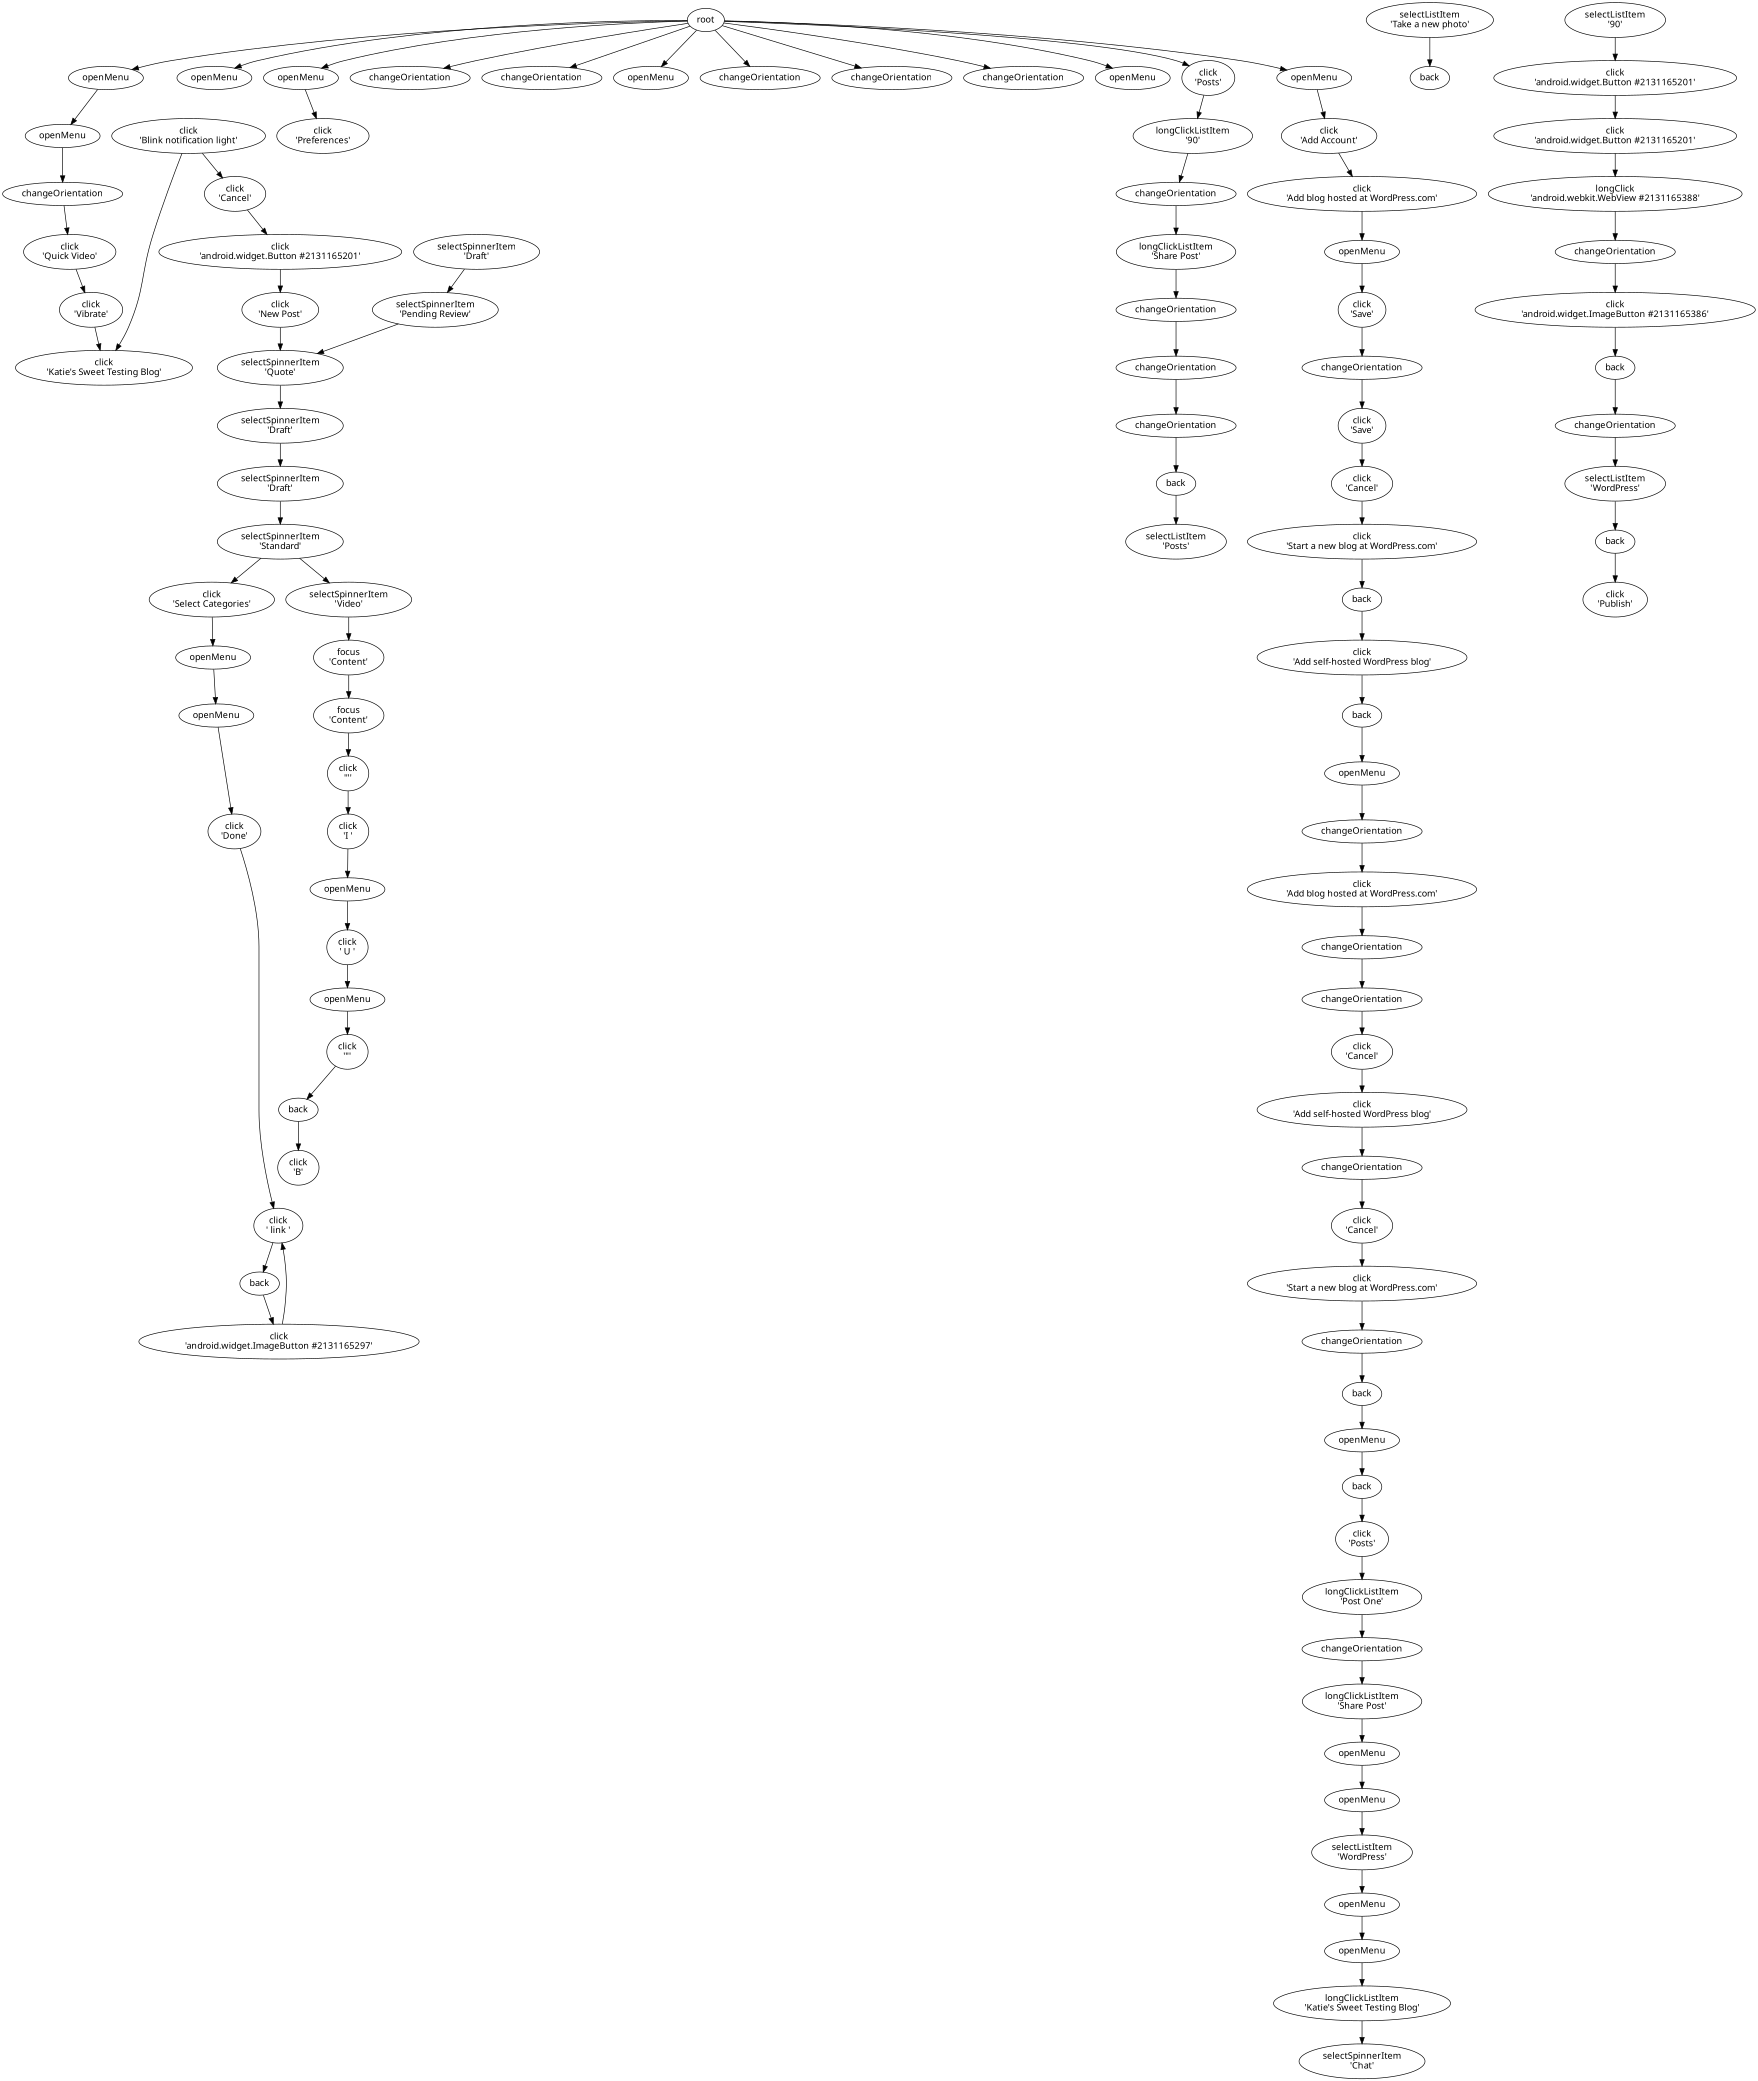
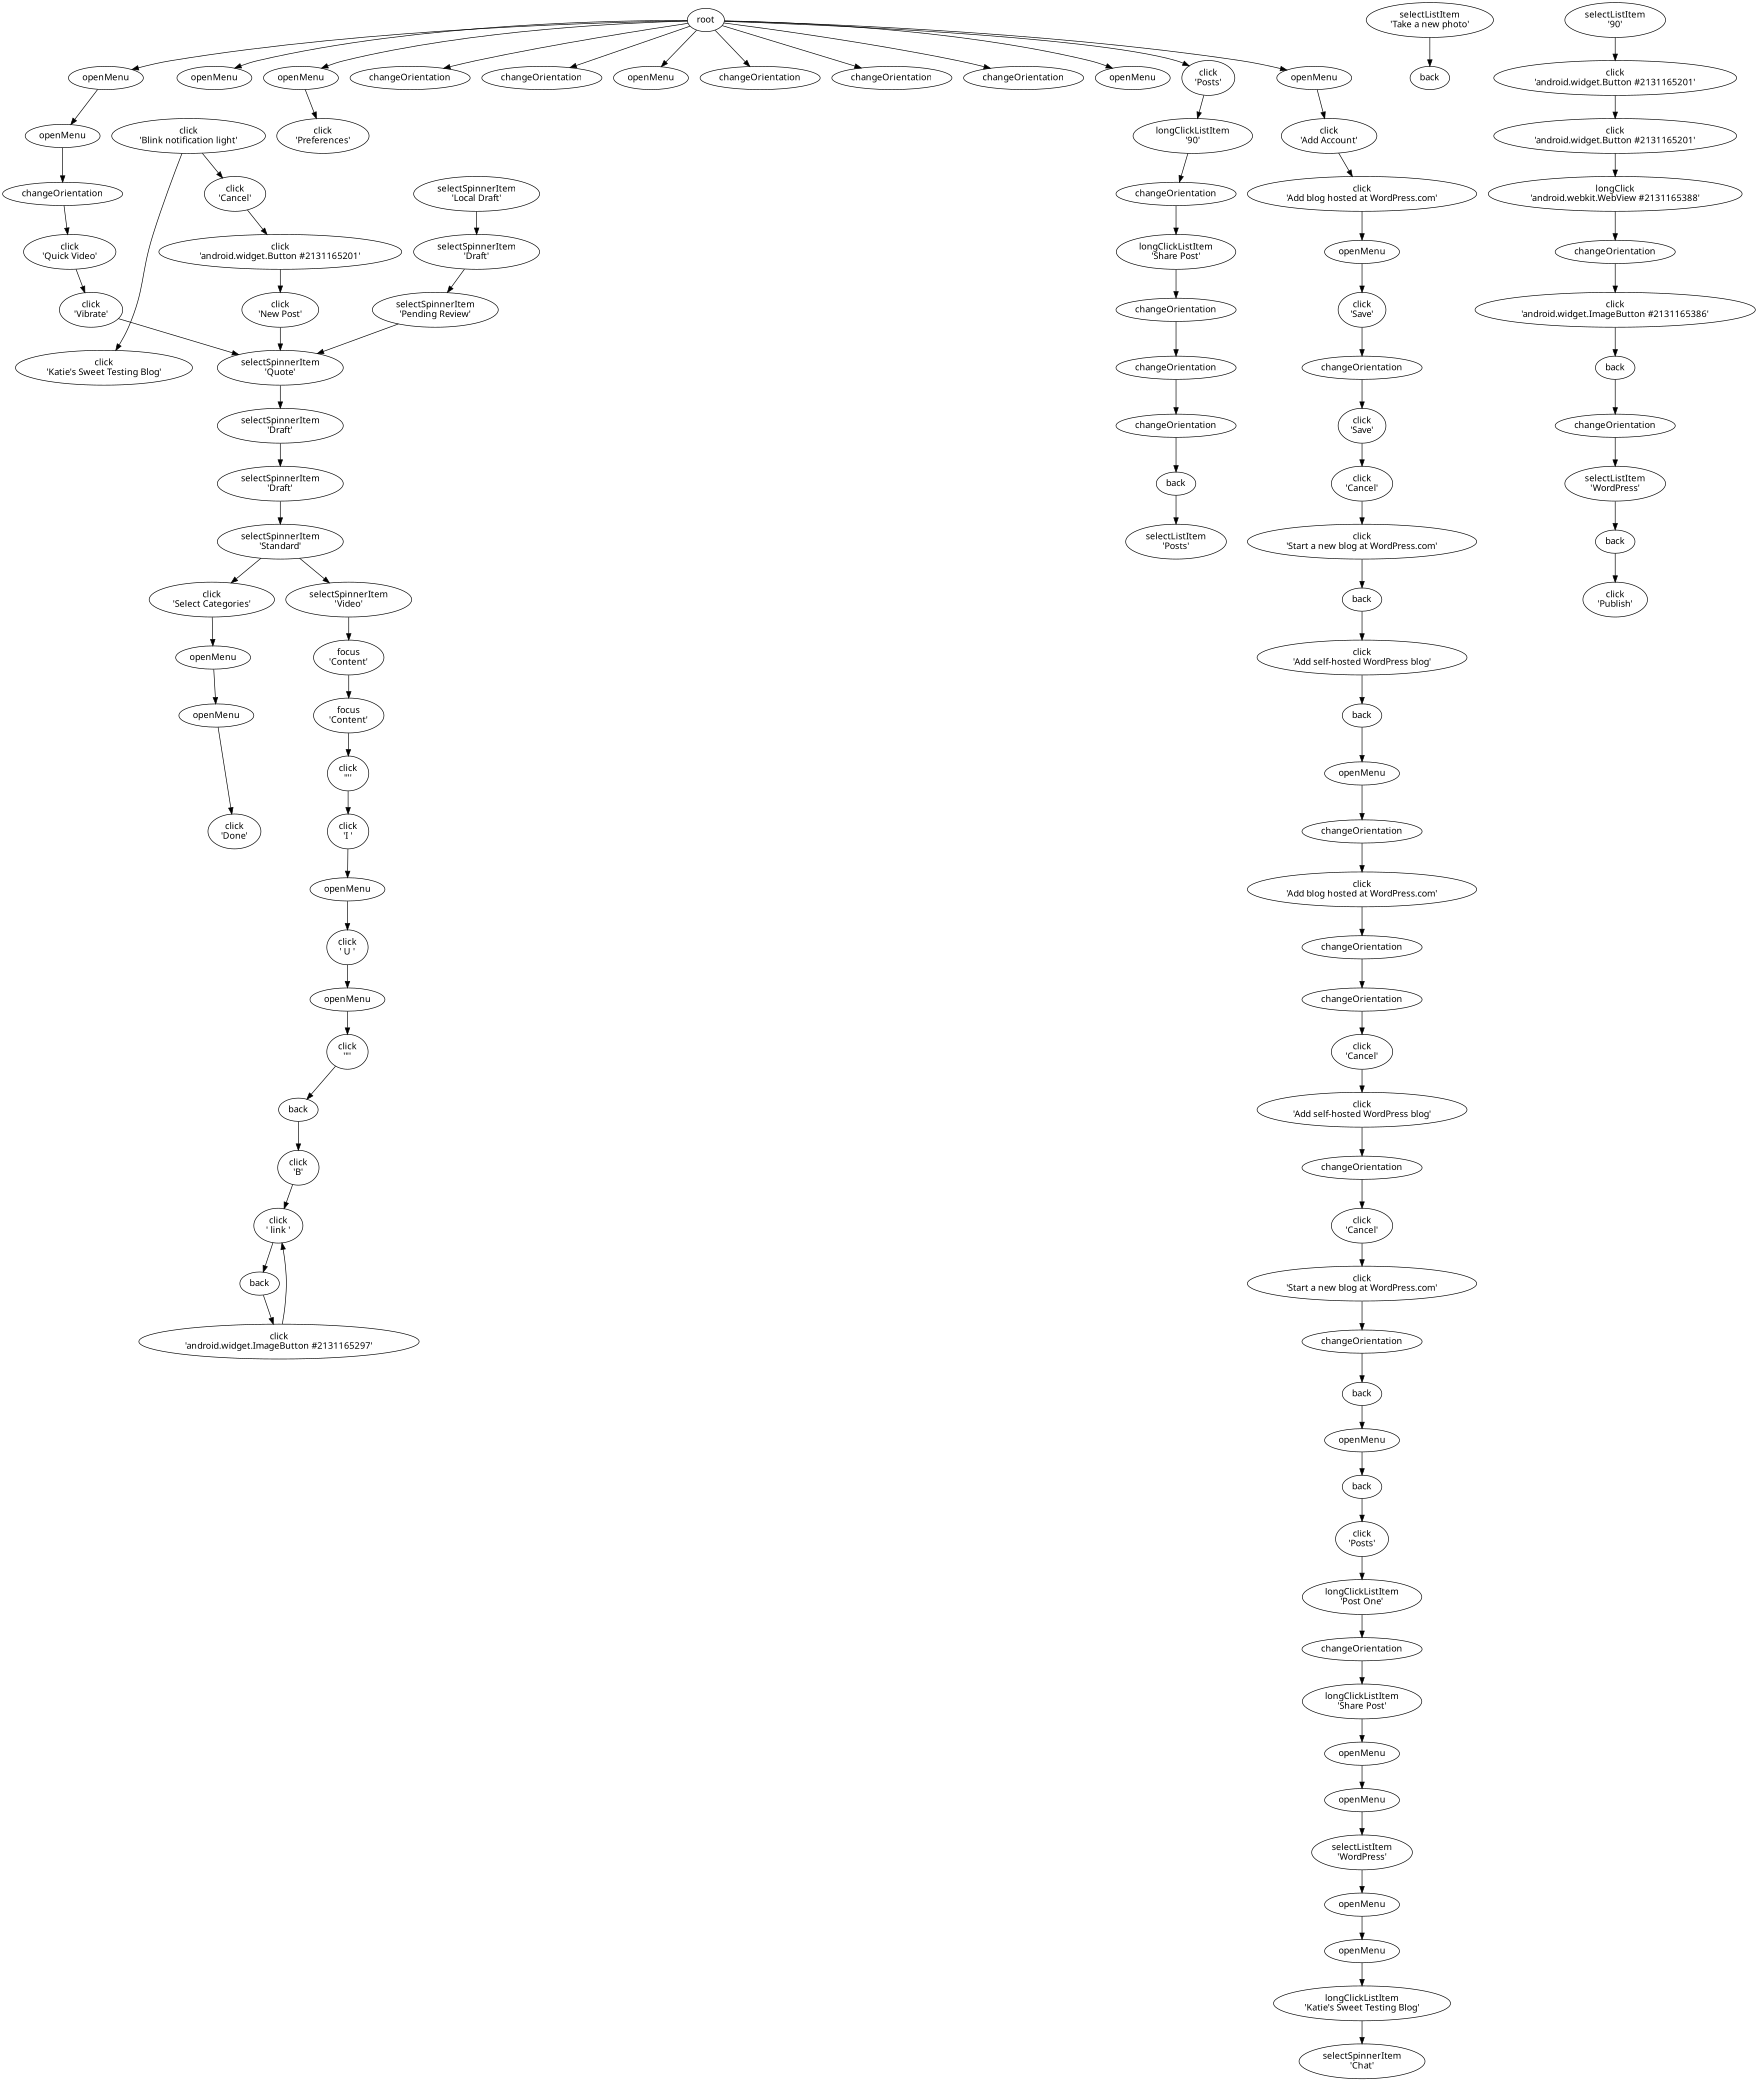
none -> (477, 194)
(97, 336) -> (175, 336)
(259, 1025) -> (289, 1194)
